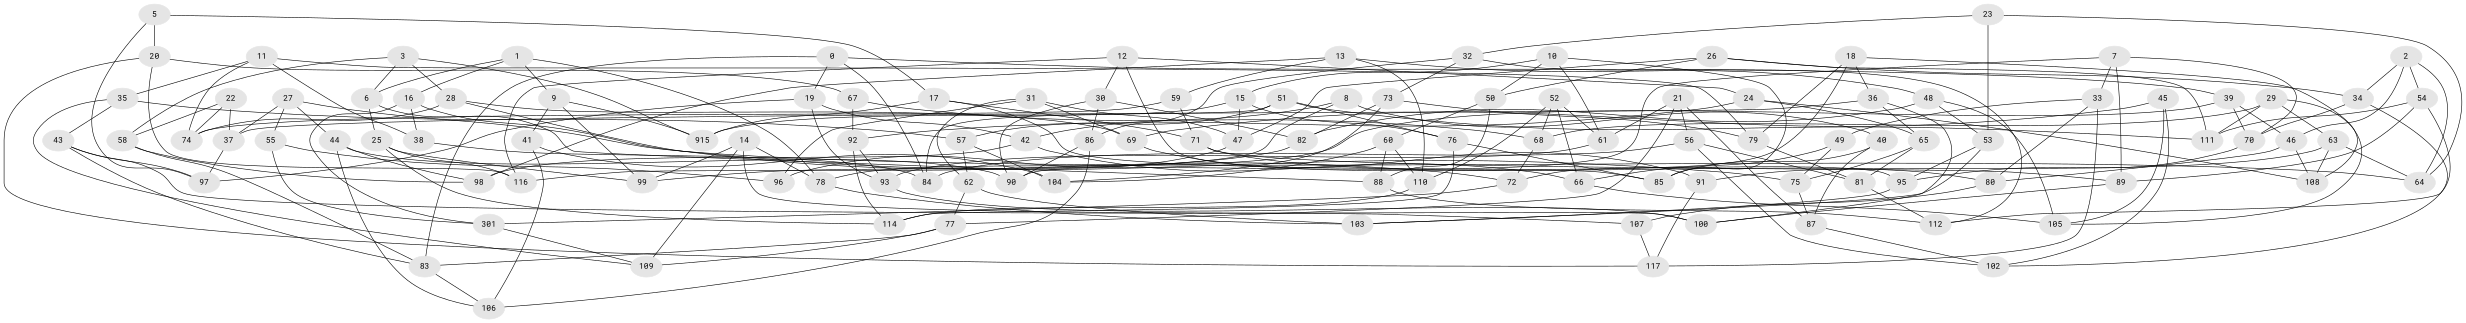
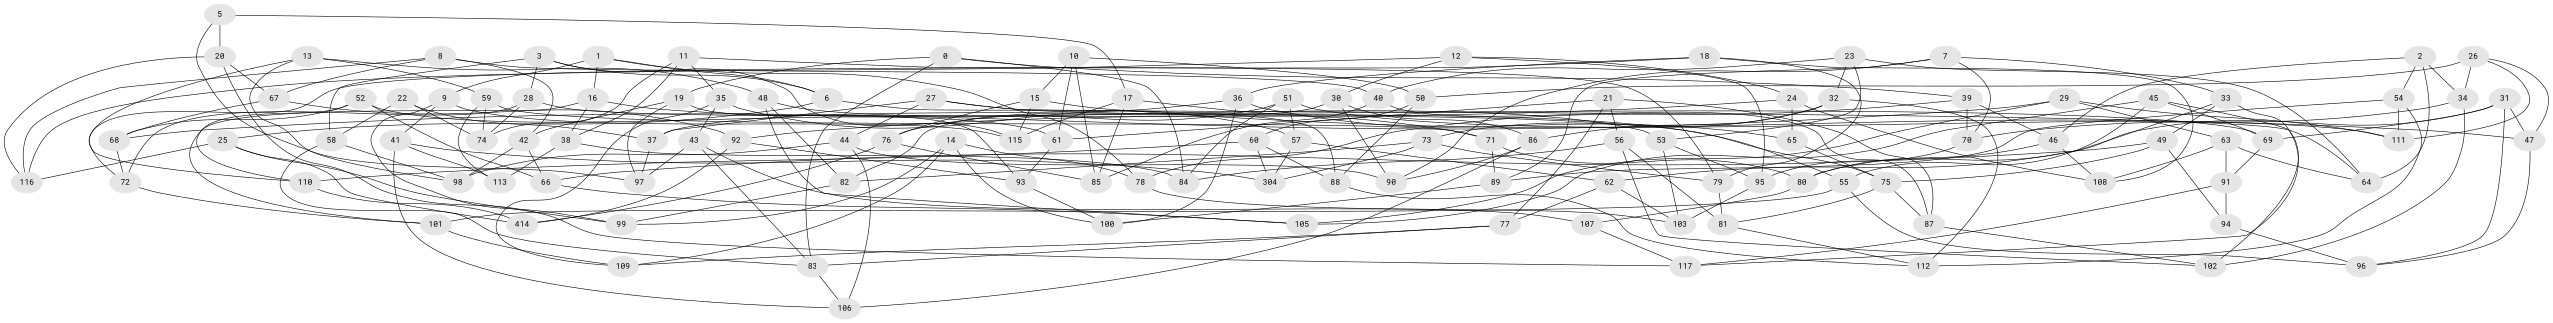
none -> (1600, 69)
none -> (355, 73)
(702, 141) -> (1015, 141)
(1895, 160) -> (1807, 209)
none -> (2022, 163)
none -> (500, 183)
(1055, 183) -> (1270, 183)
(489, 225) -> (436, 225)
(890, 225) -> (522, 225)
none -> (2226, 225)
